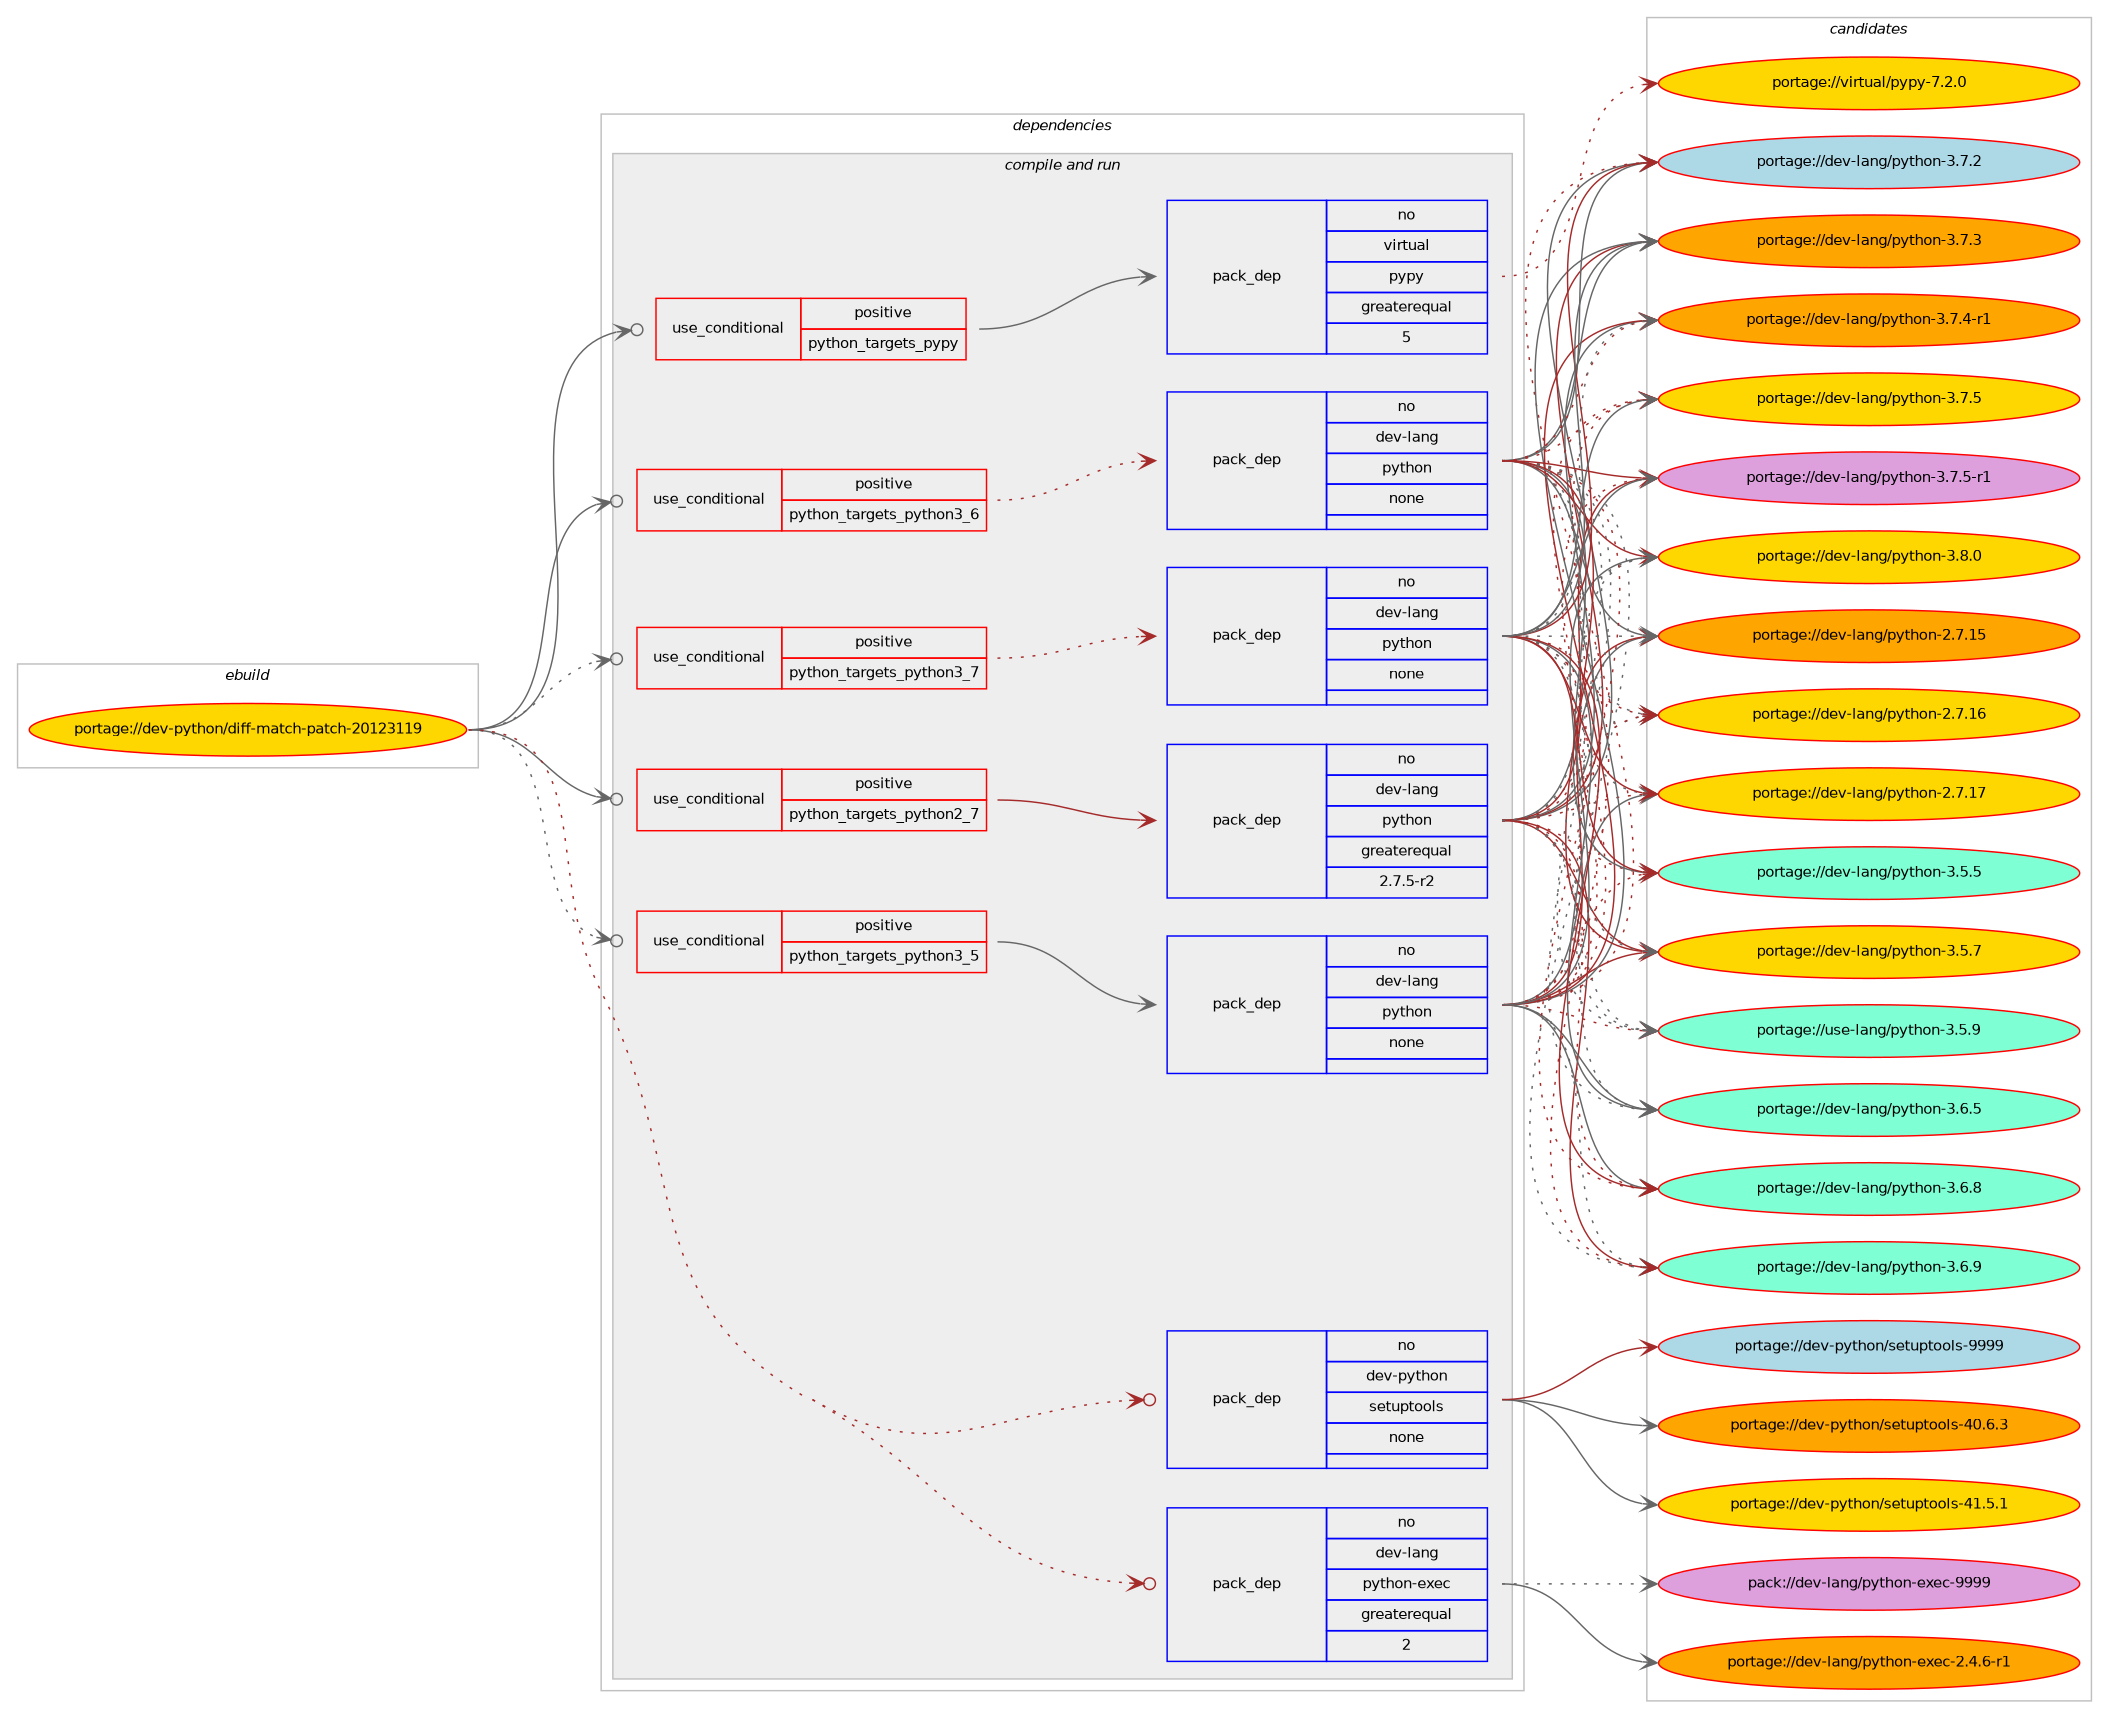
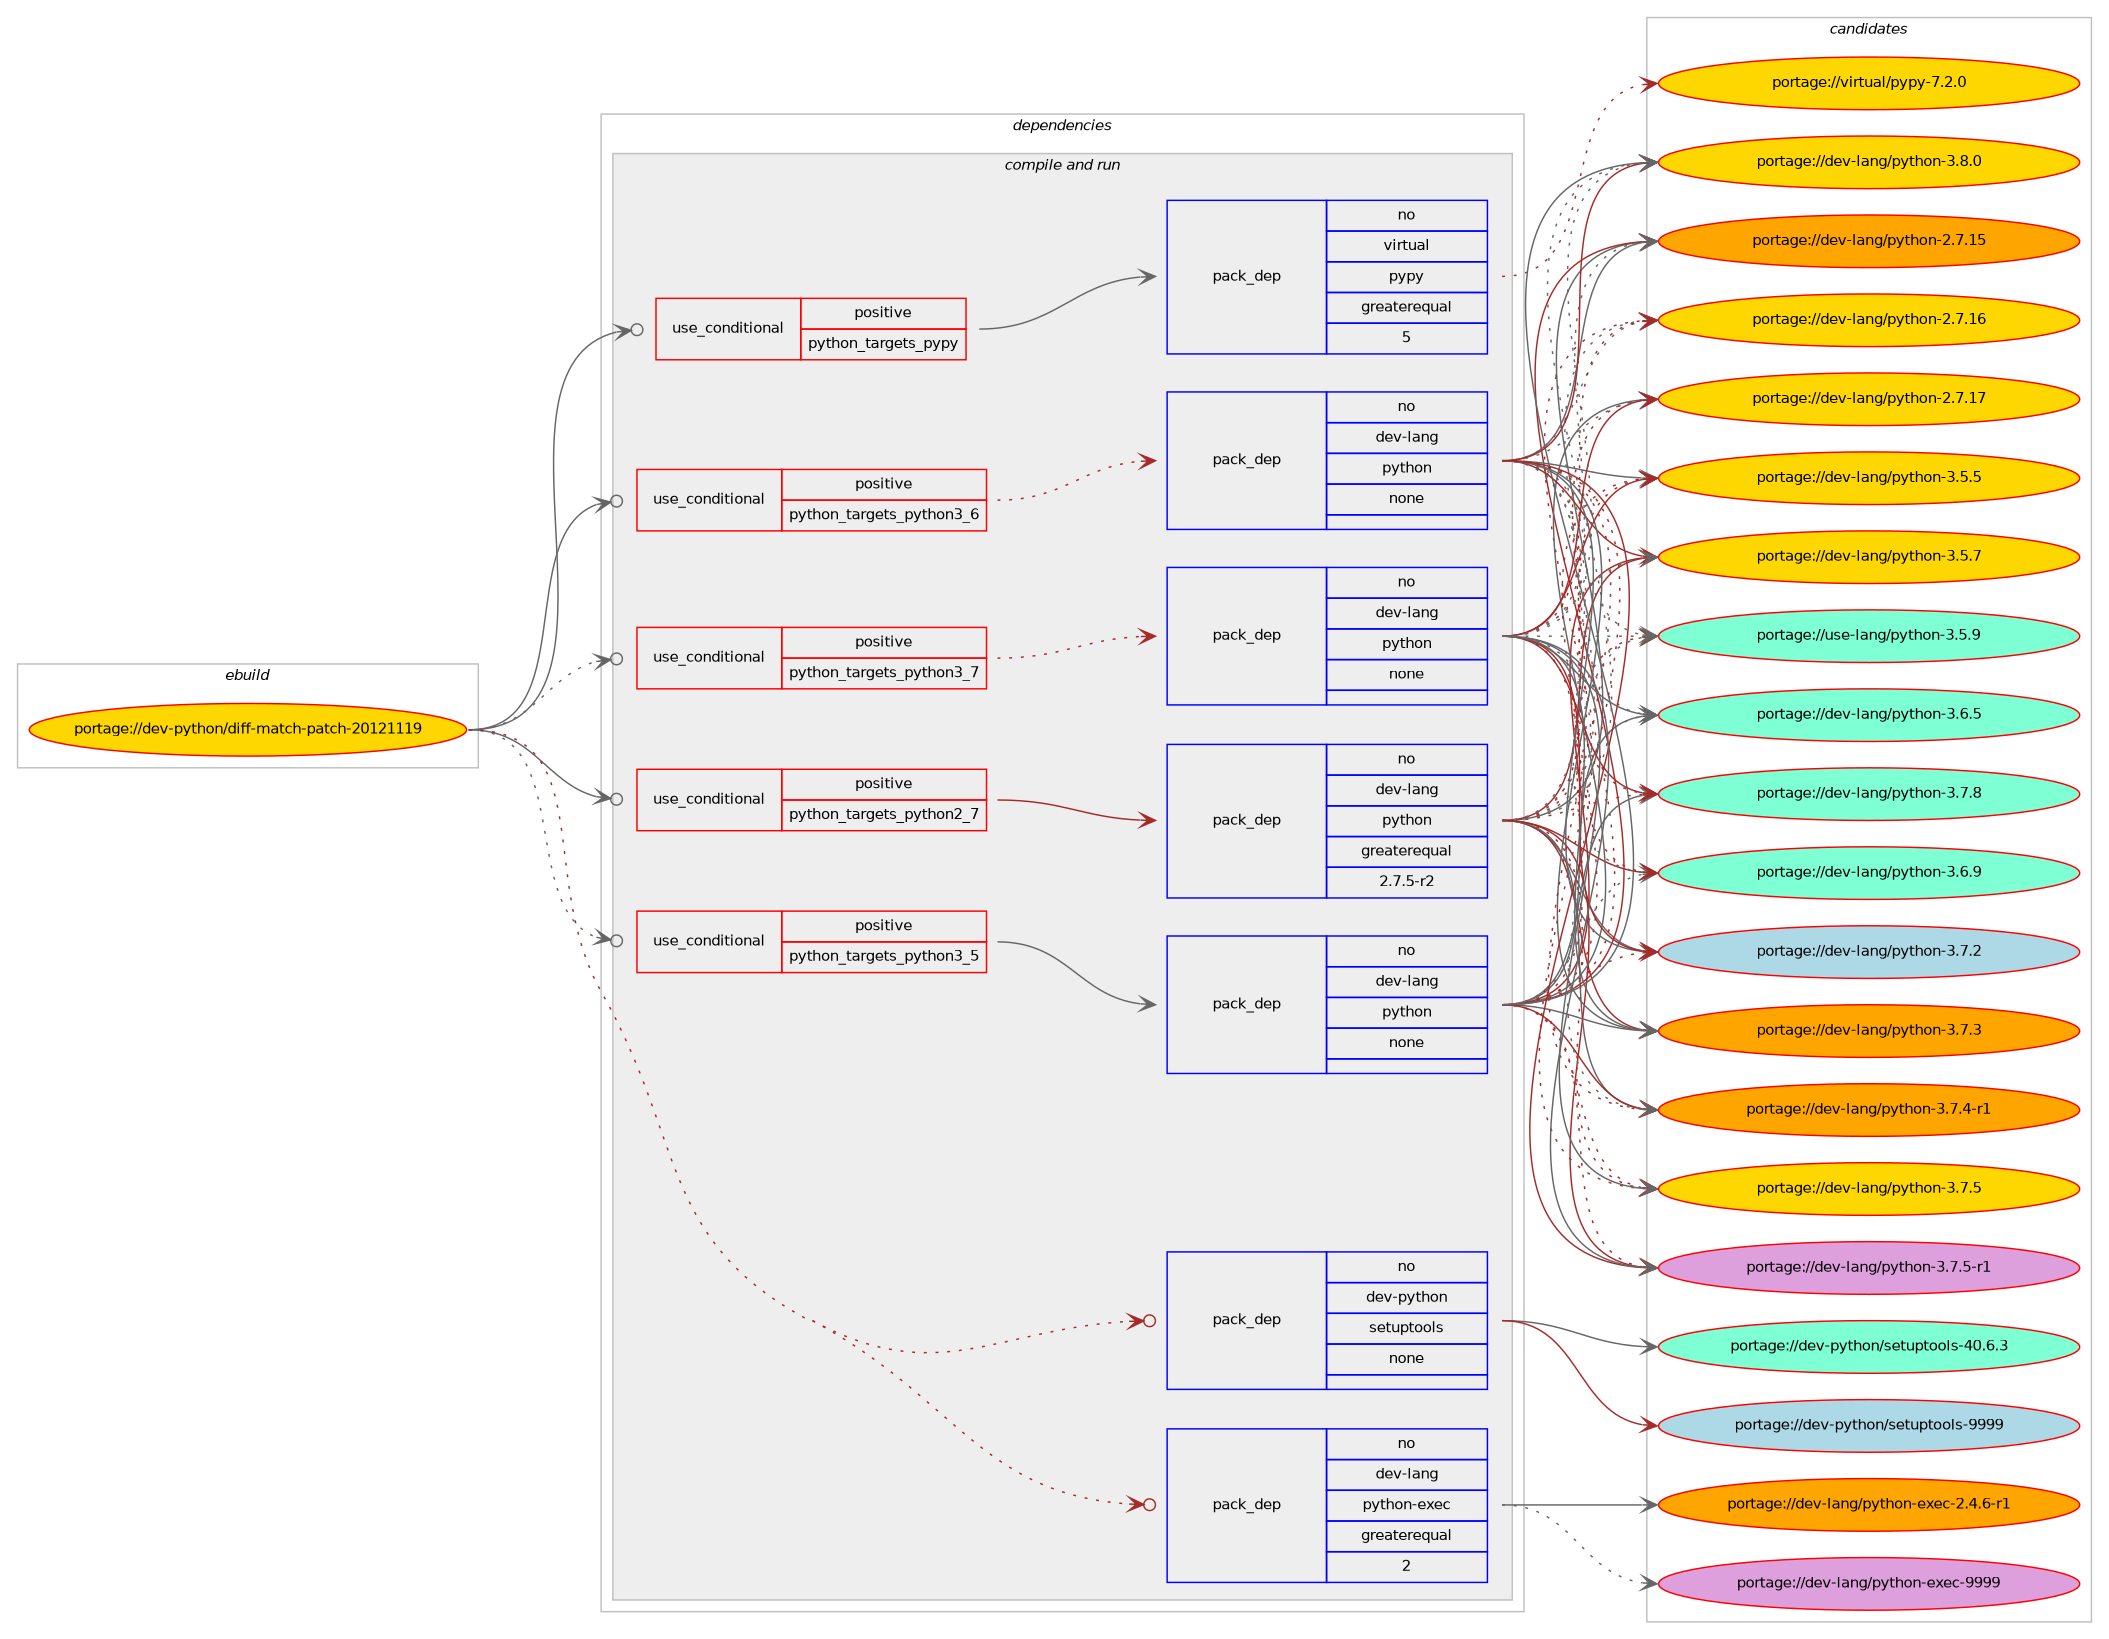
(248, 730) -> (248, 730)
(1869, 873) -> (1869, 478)
(1869, 1189) -> (1869, 794)
(1869, 1426) -> (1869, 1347)
(1869, 1505) -> none
(1869, 1584) -> (1869, 1584)
